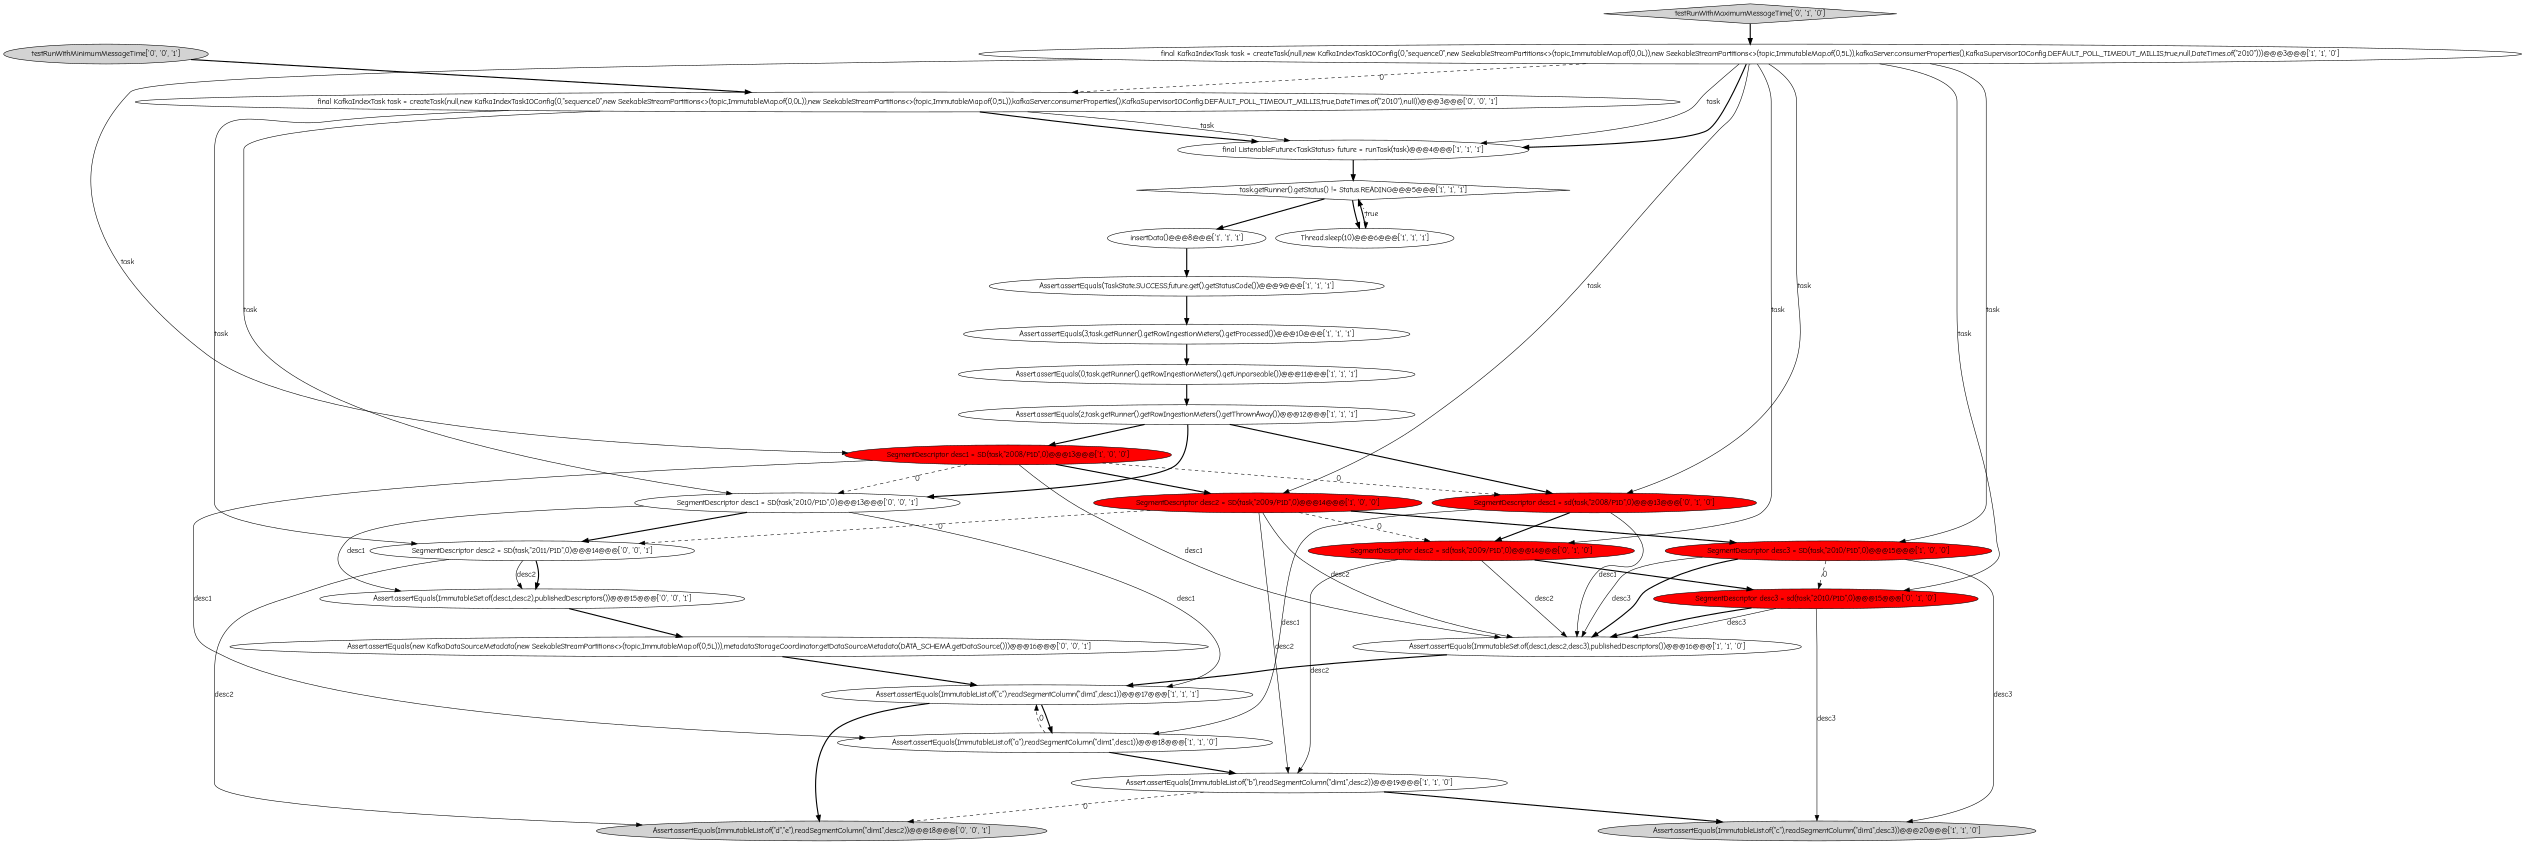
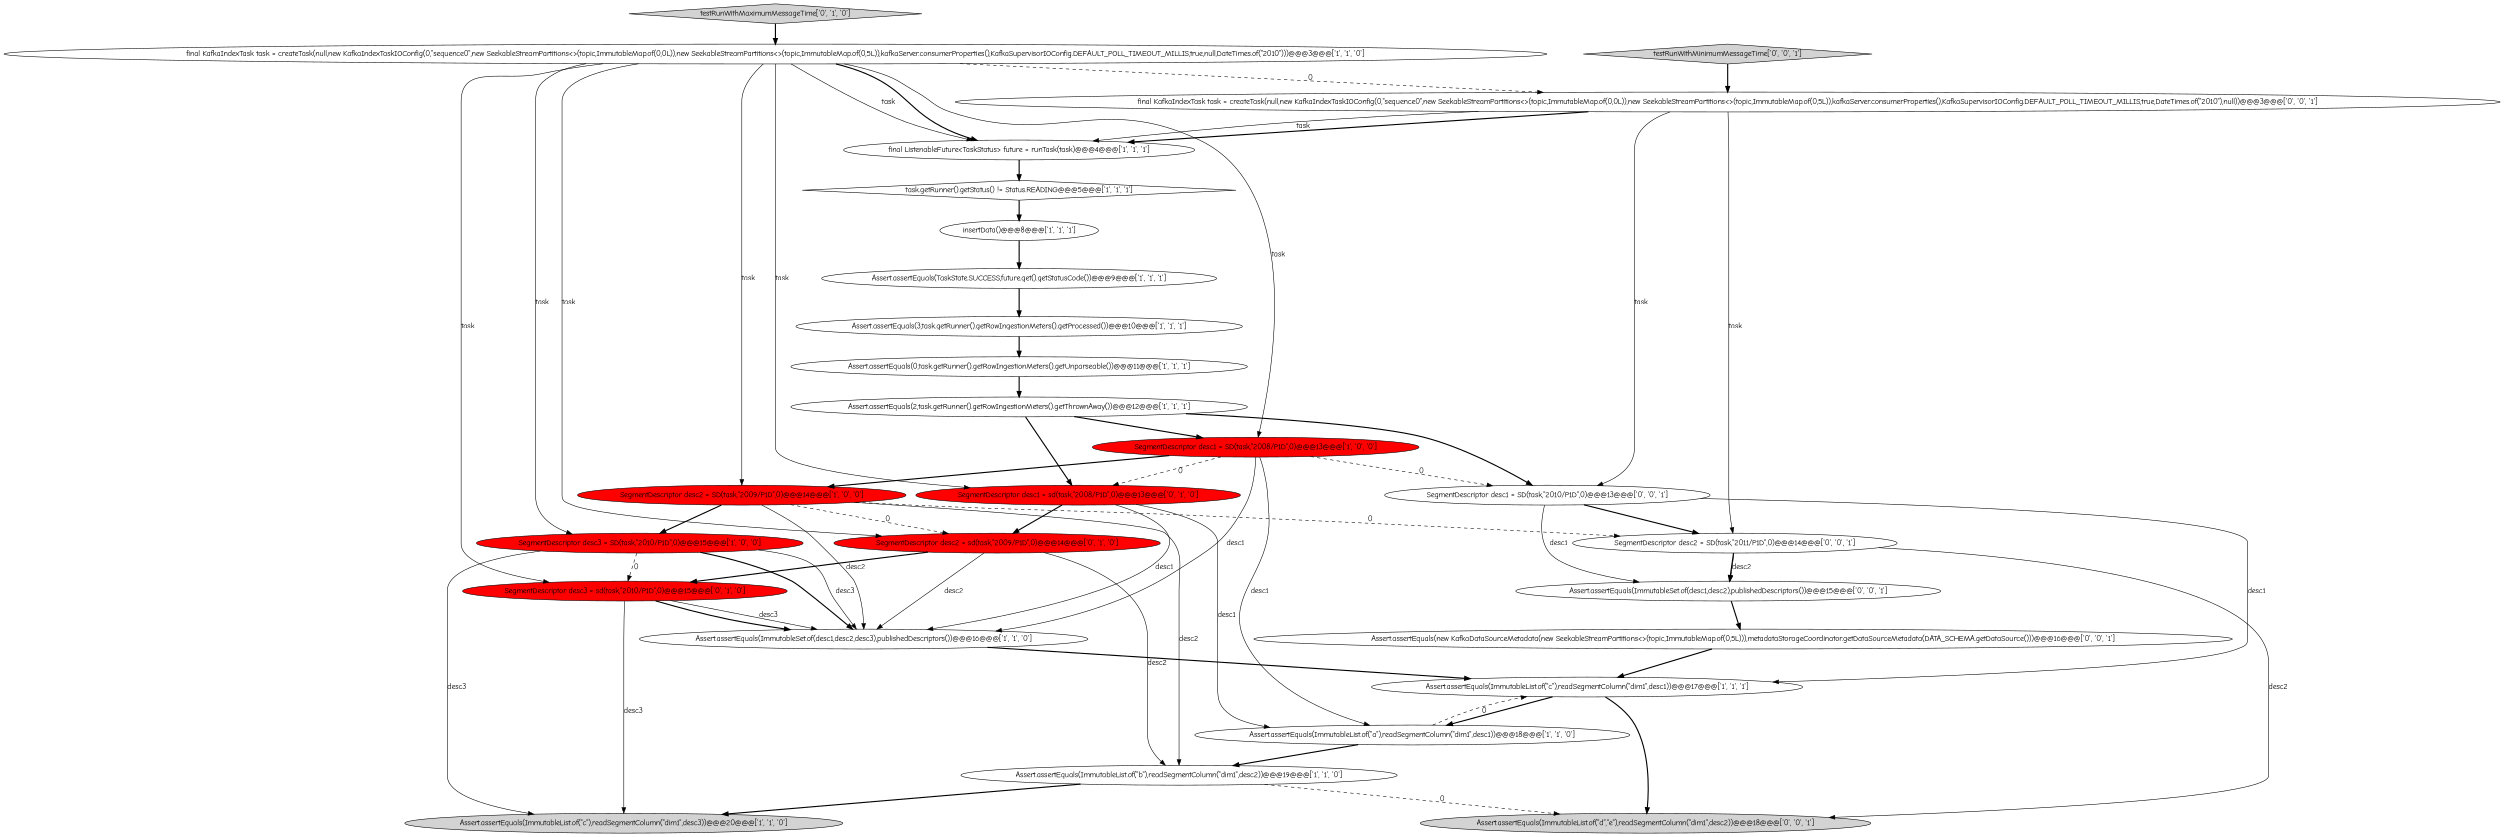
(106, 54) -> (1728, 54)
(1365, 238) -> none
